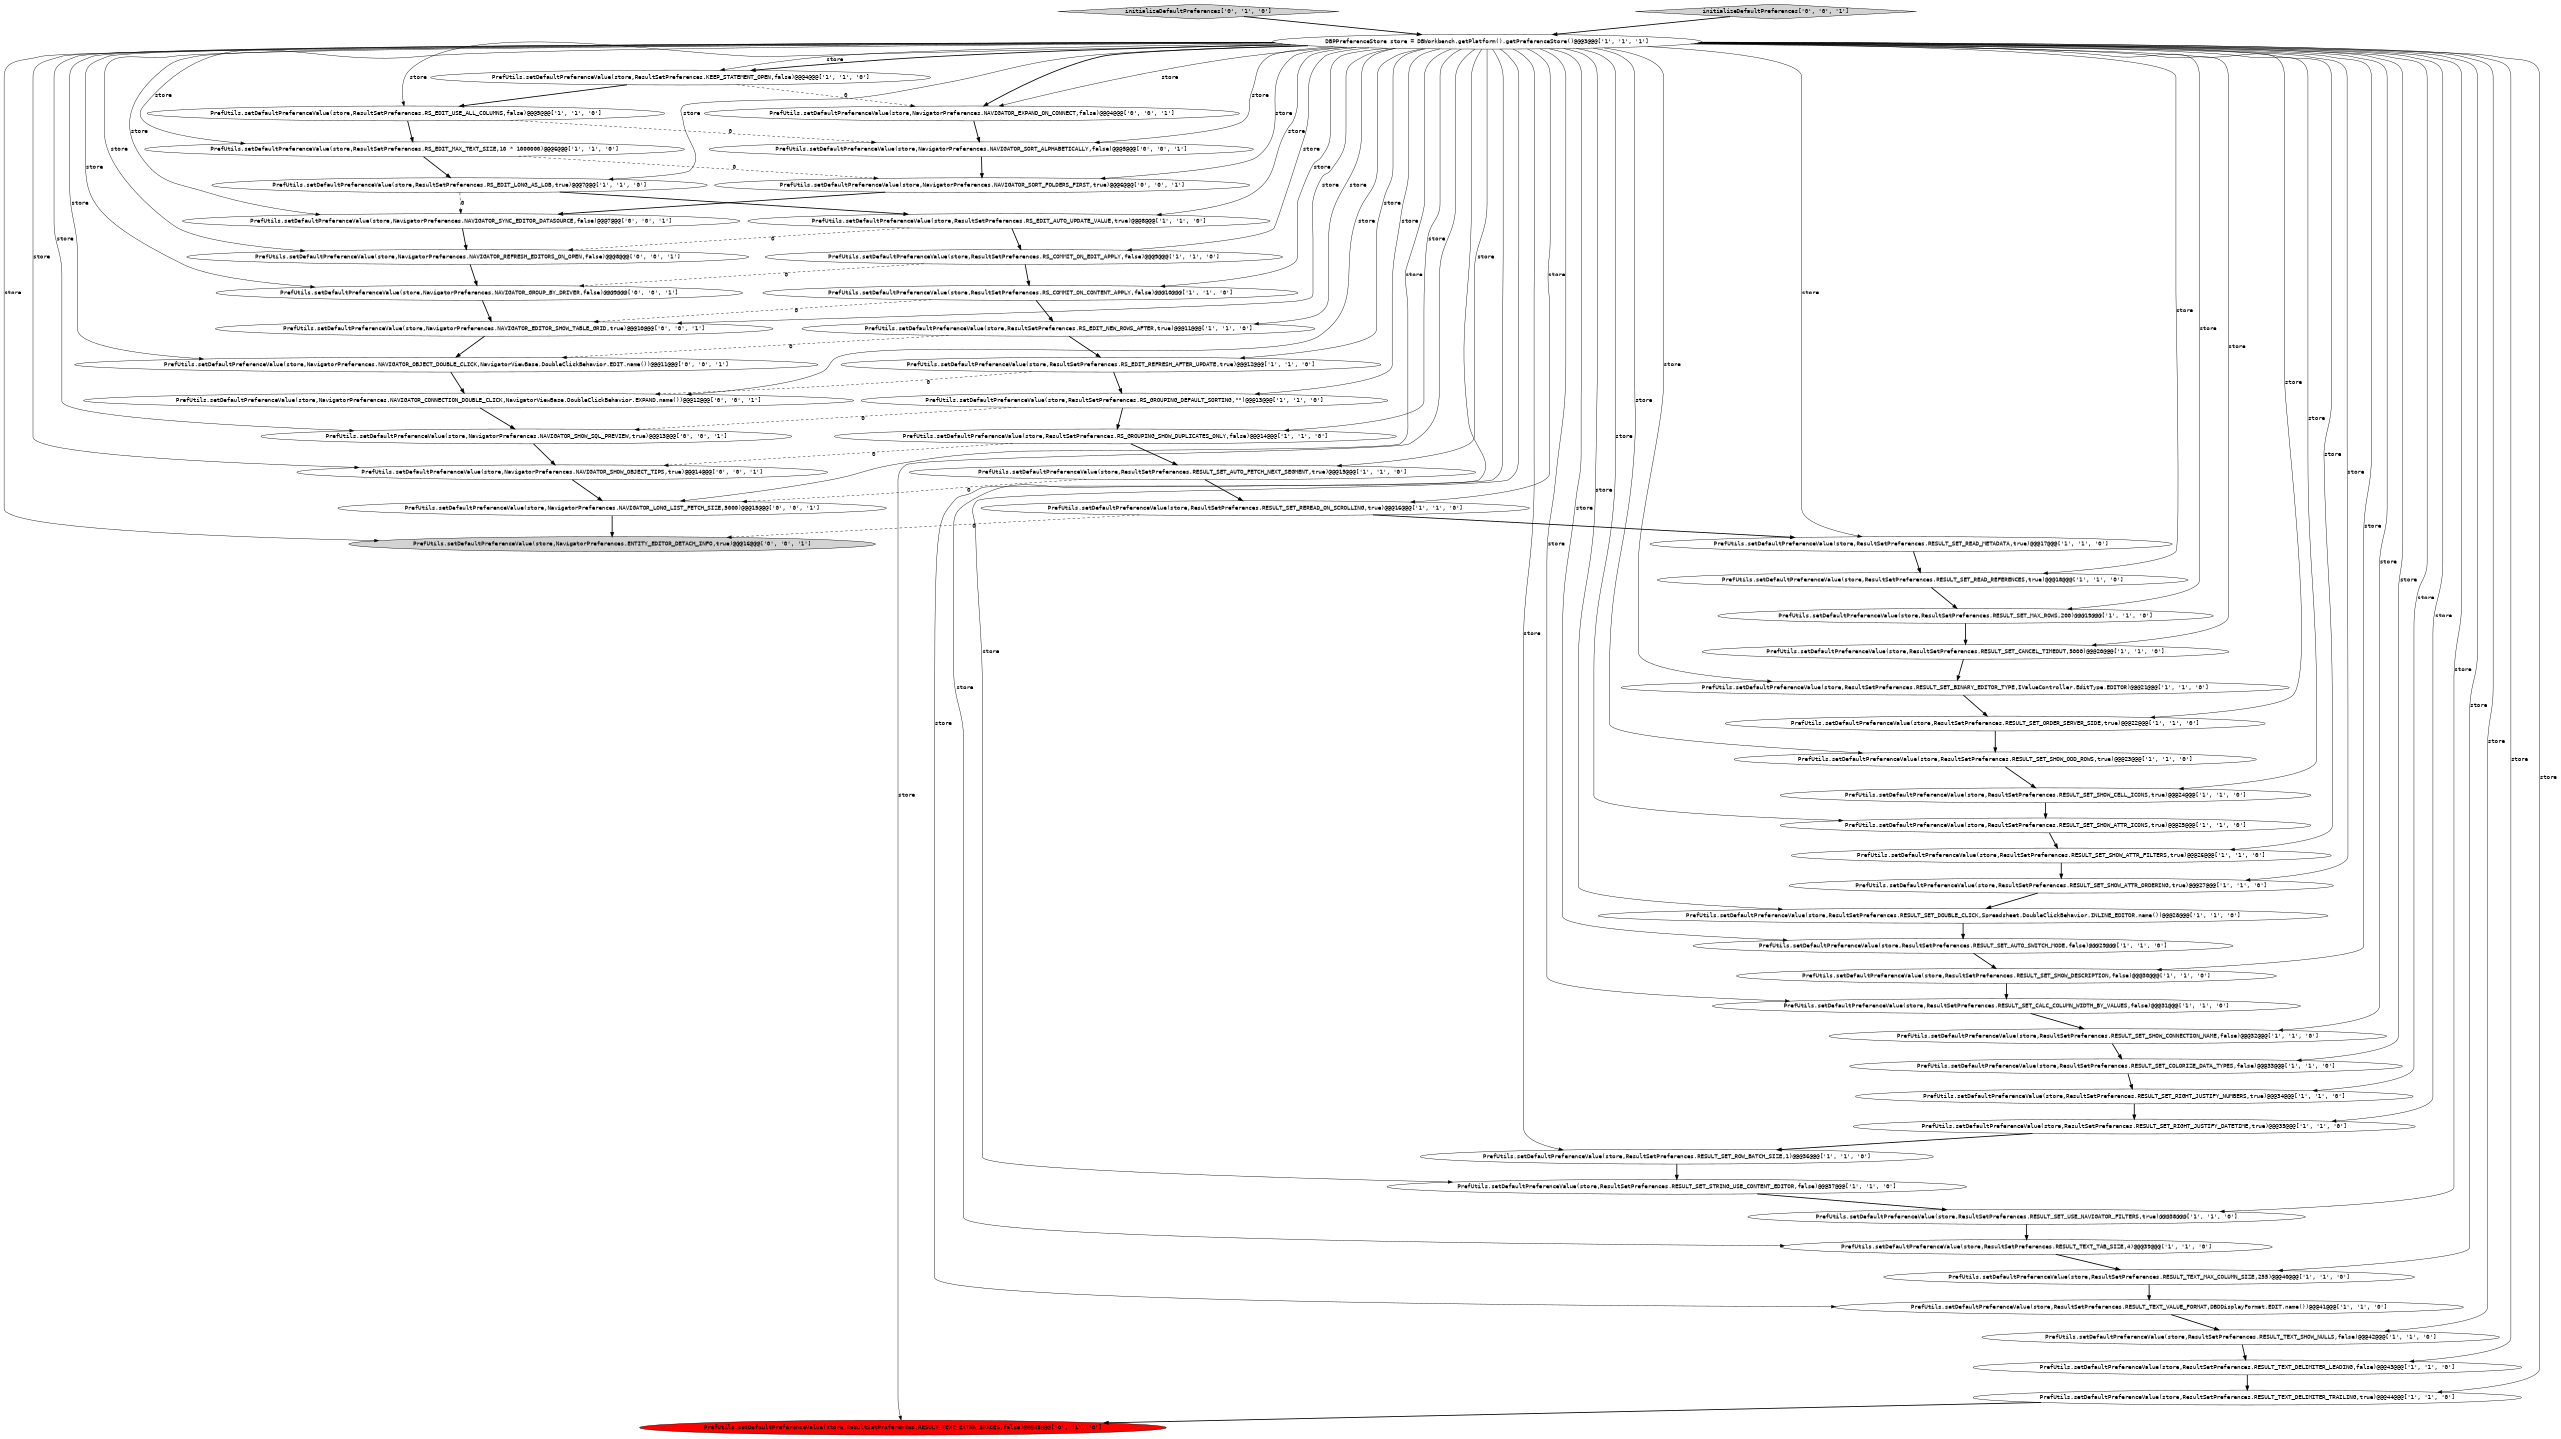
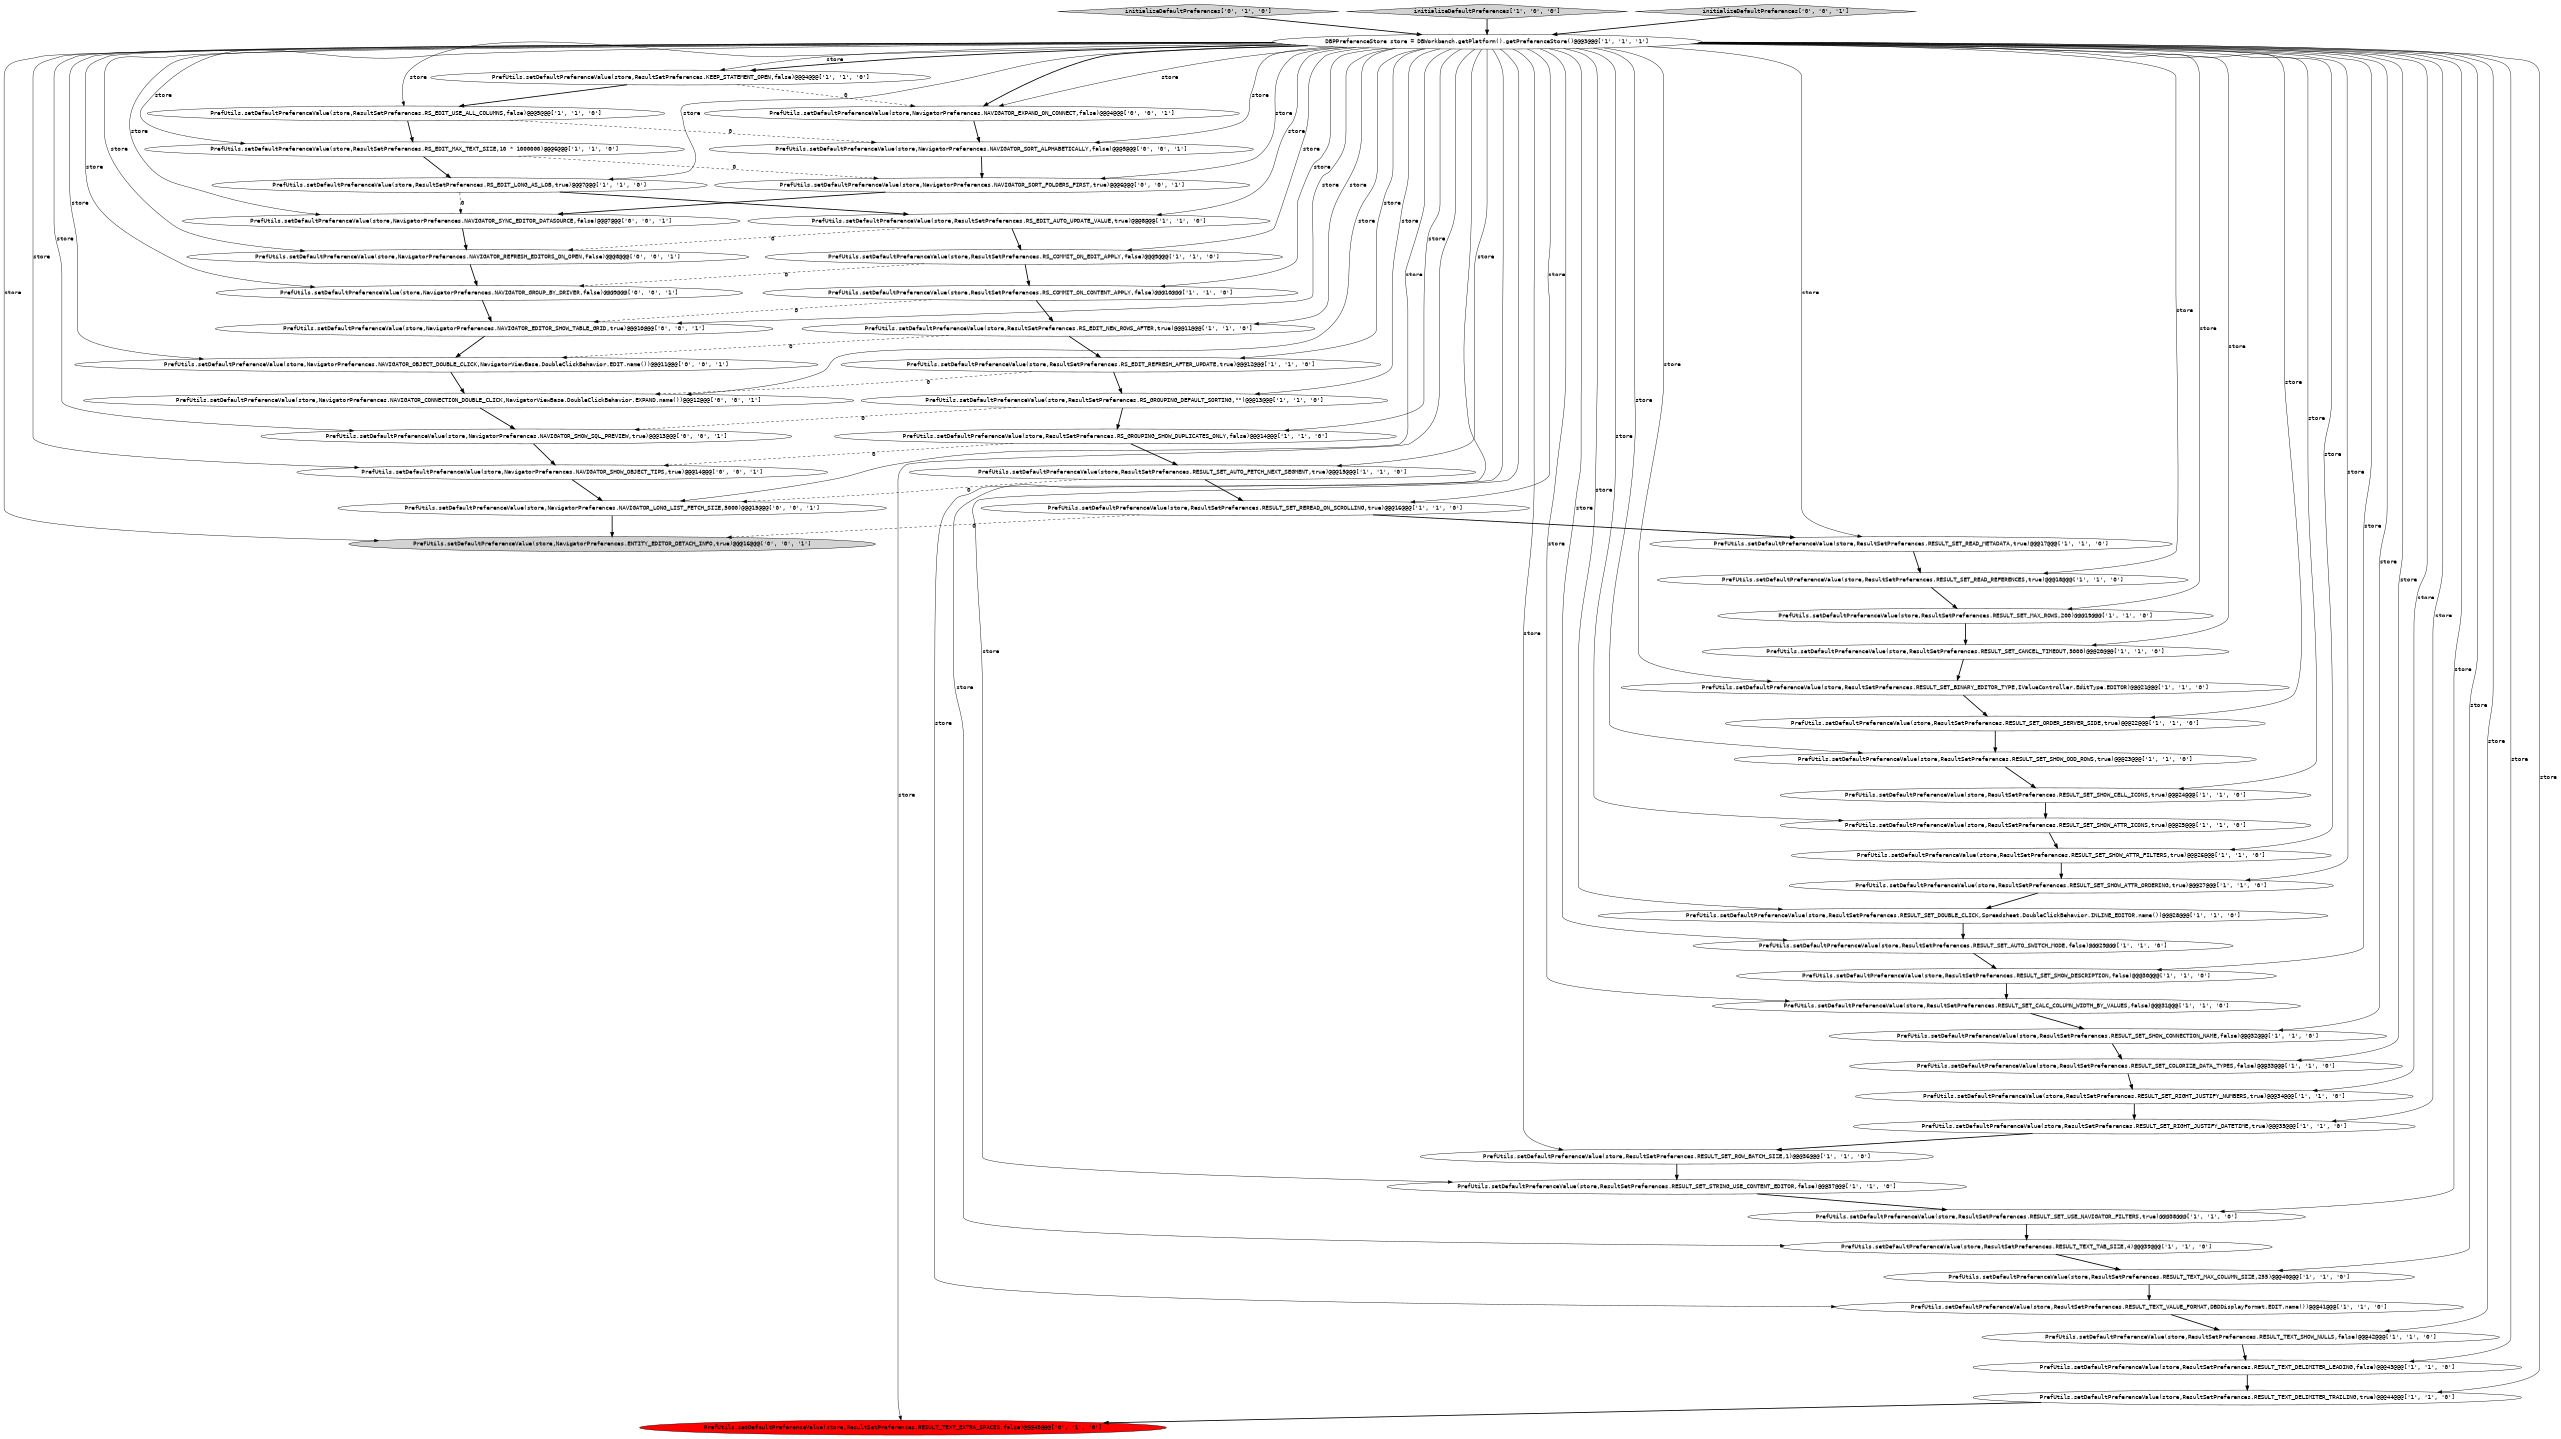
none -> (1487, 12)
